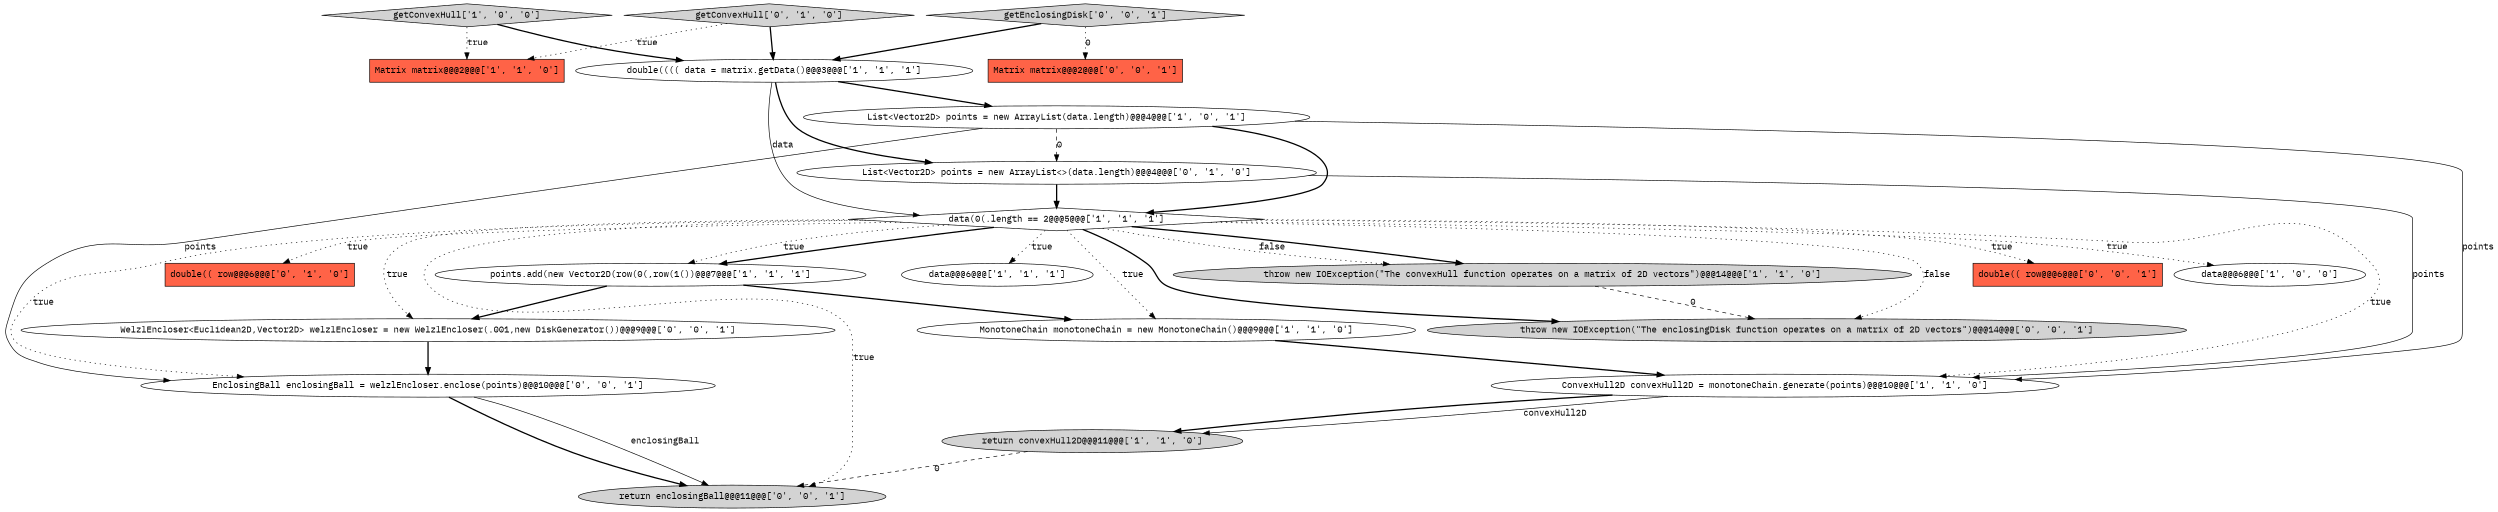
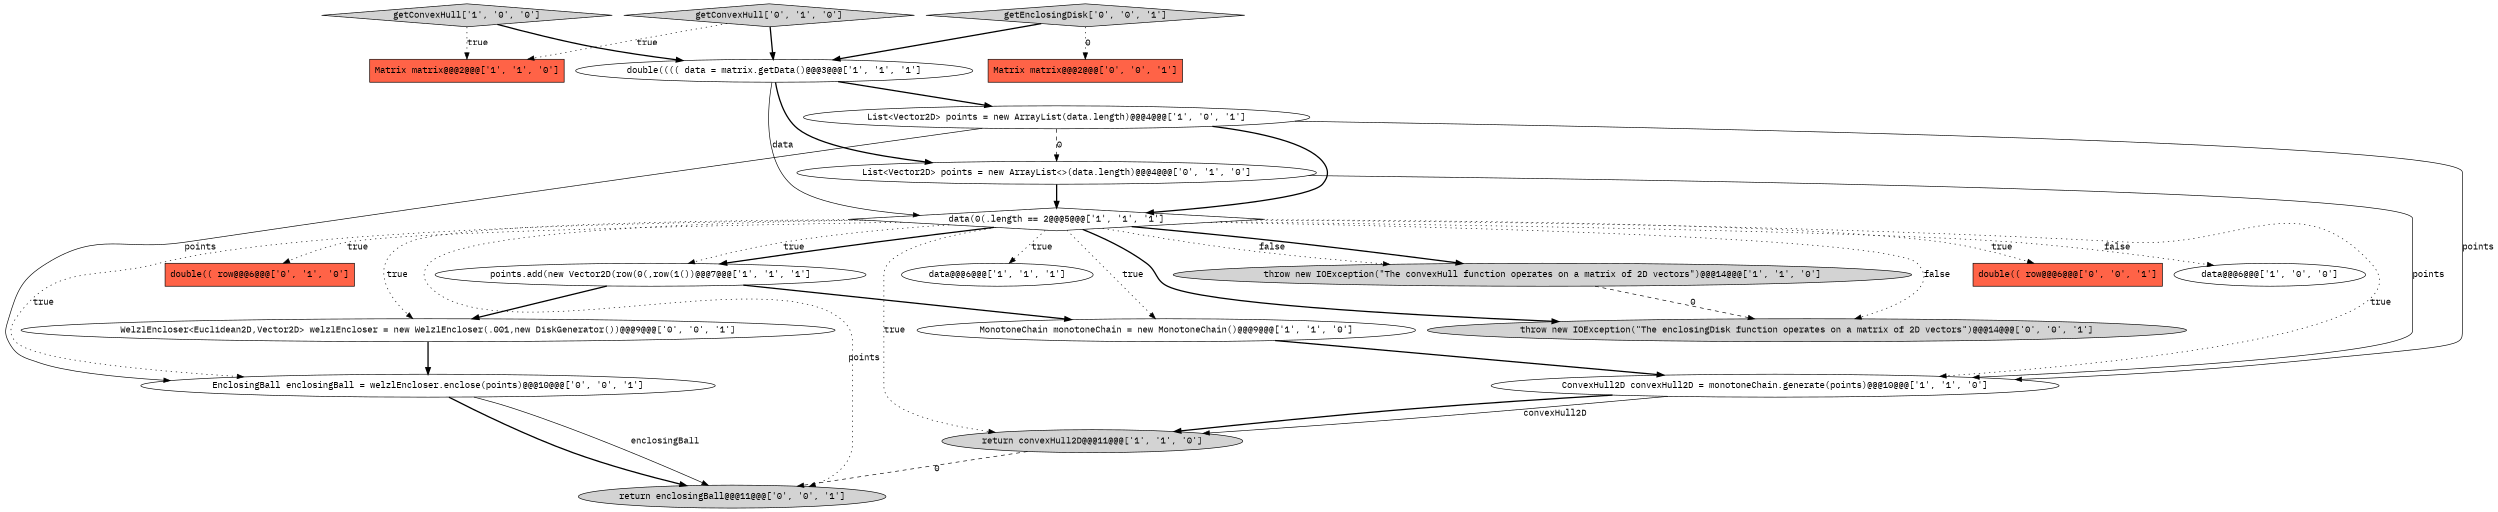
(2117, 247) -> (2117, 247)
none -> (884, 327)
(864, 358) -> (864, 358)
